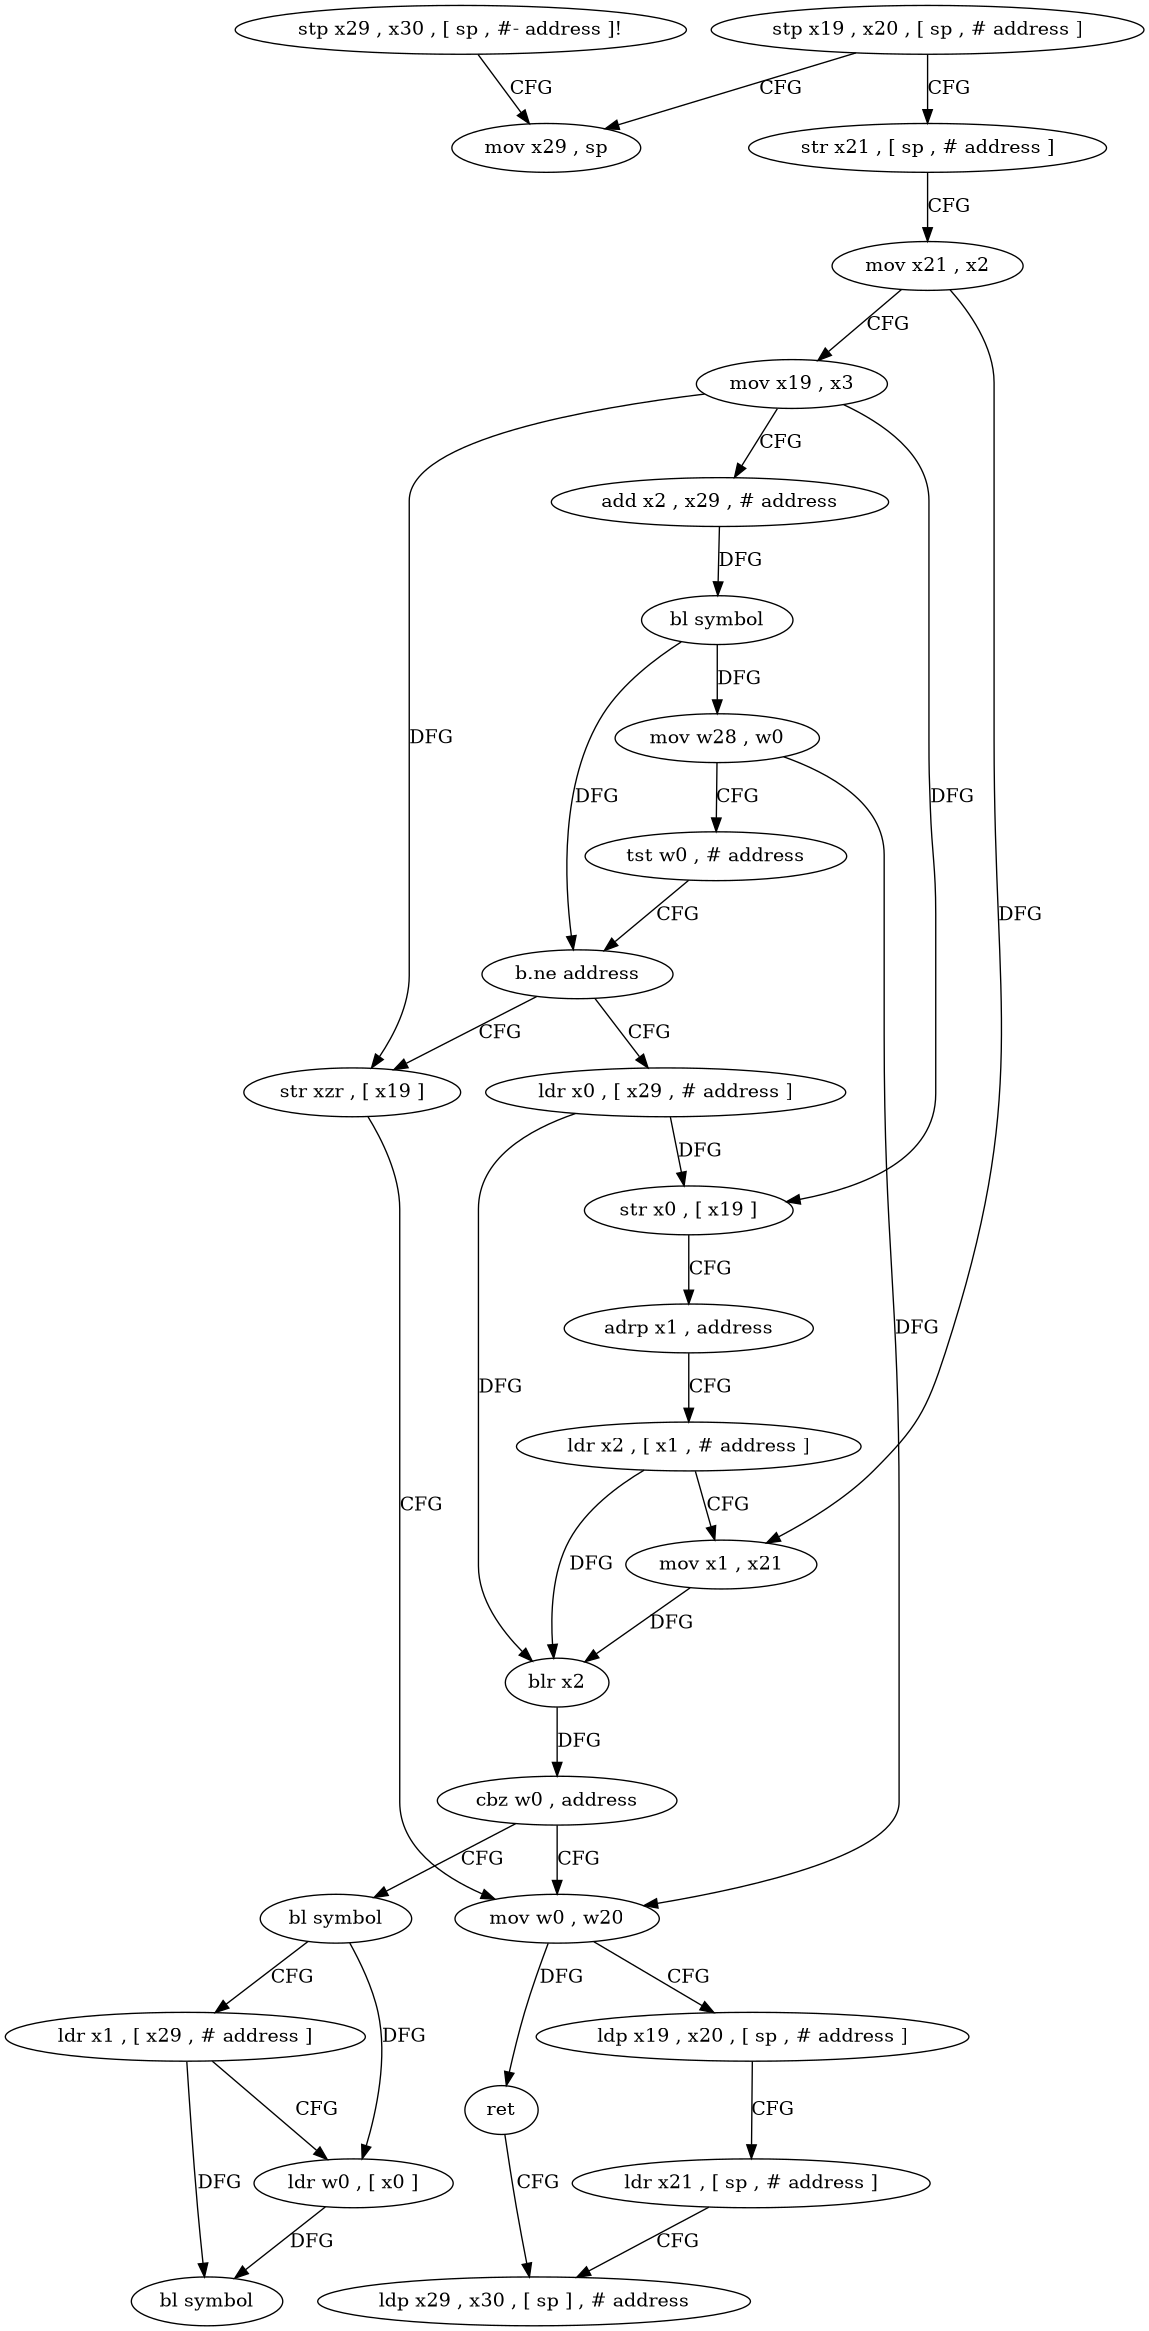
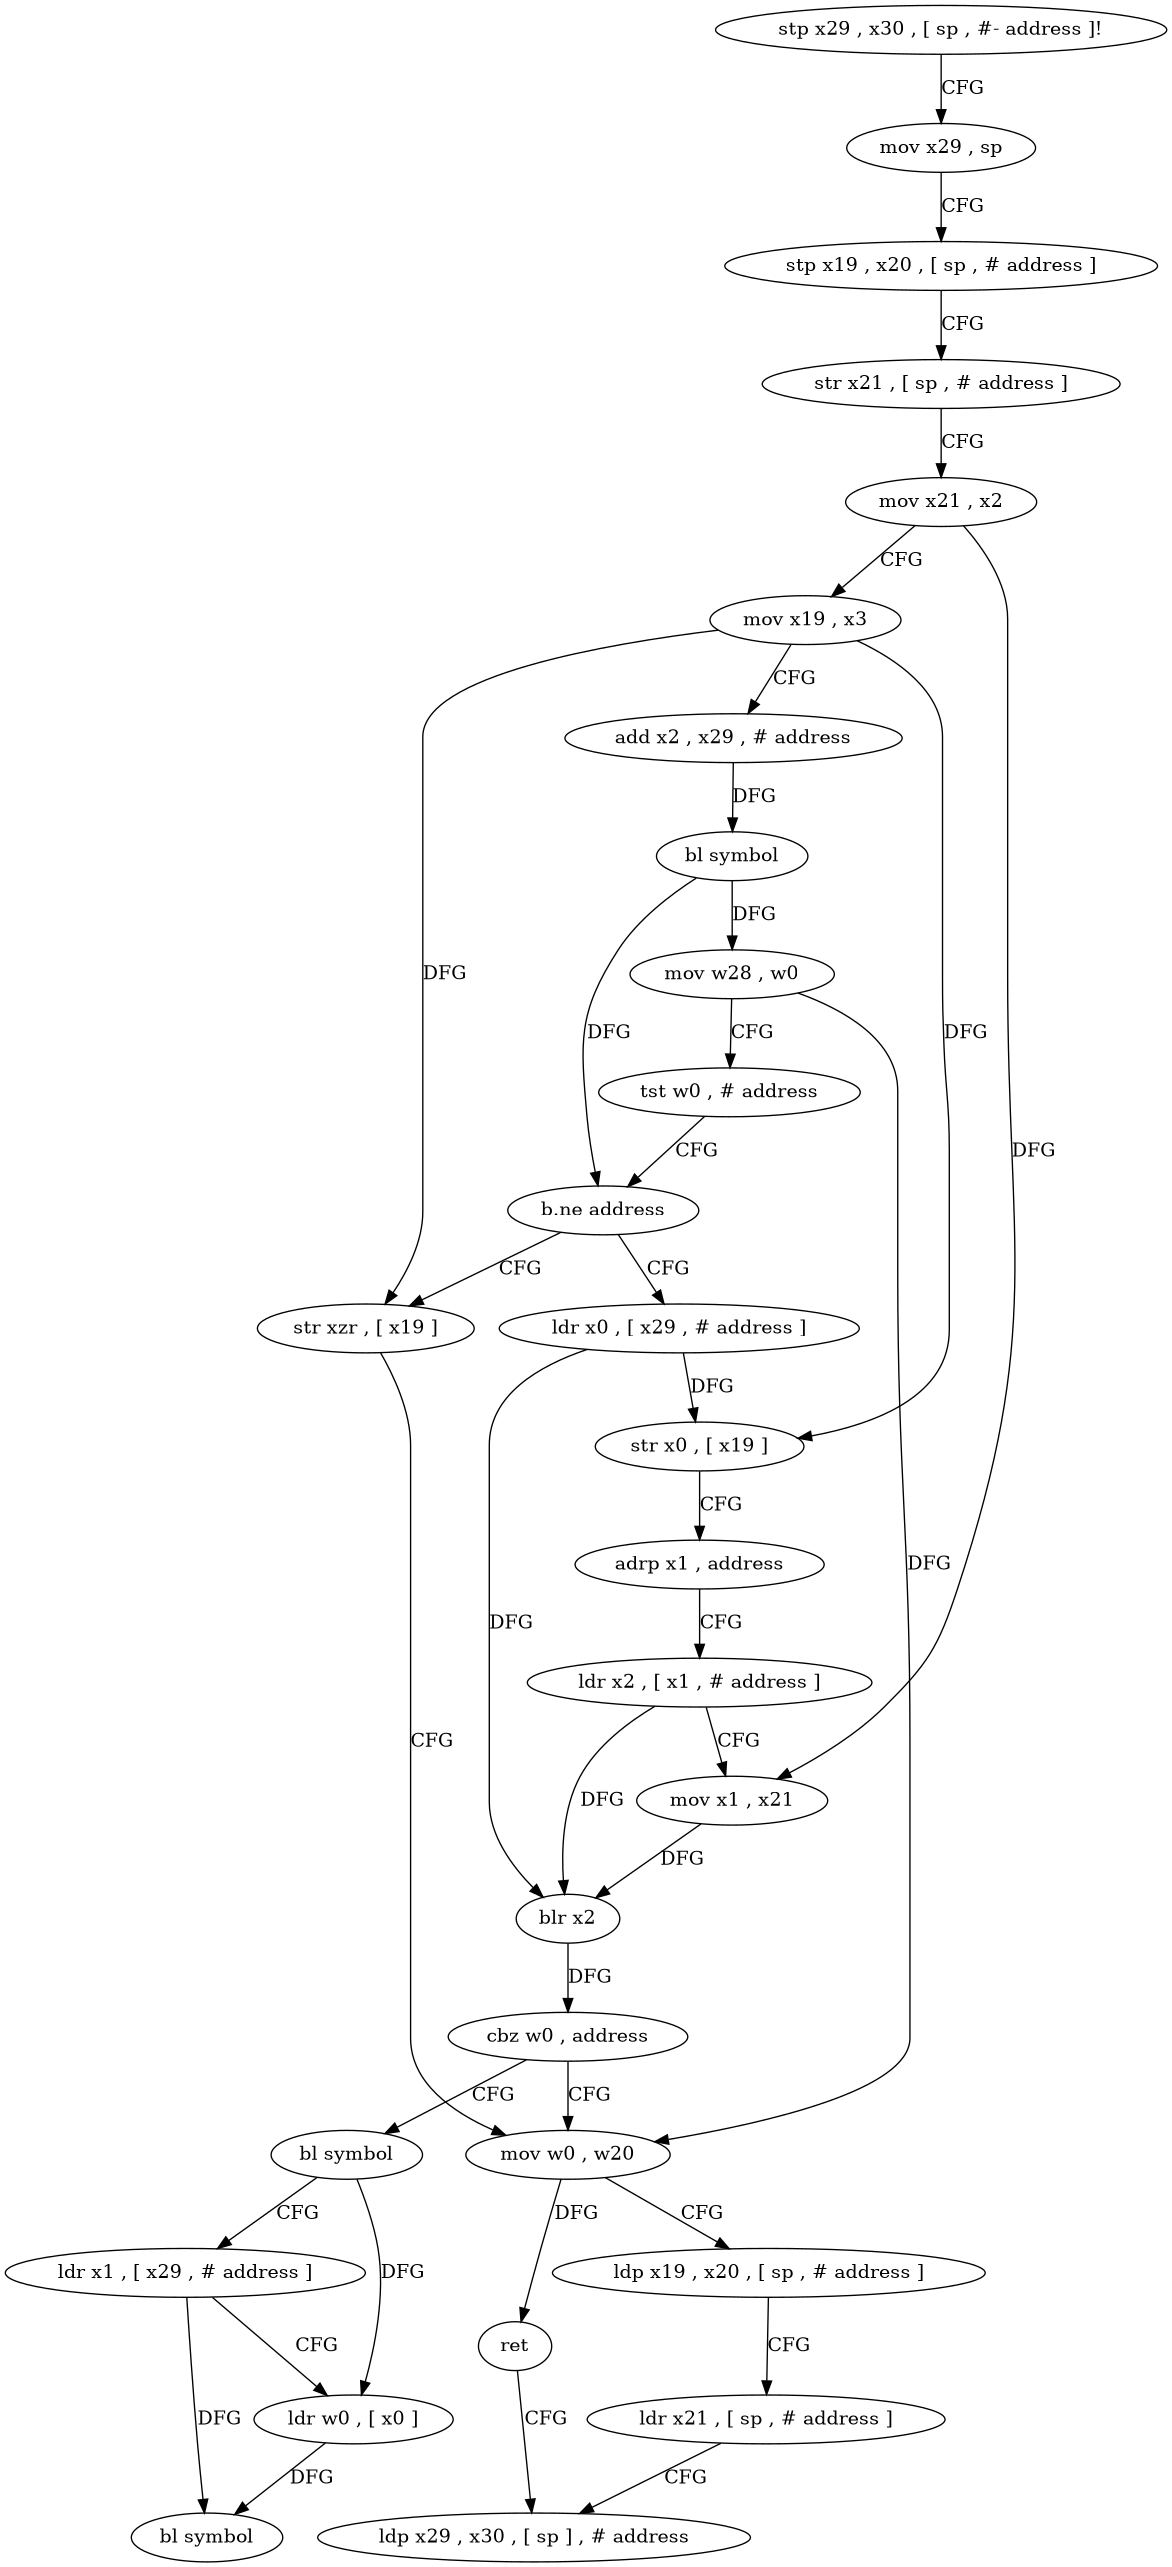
(737, 89) -> (941, 200)
